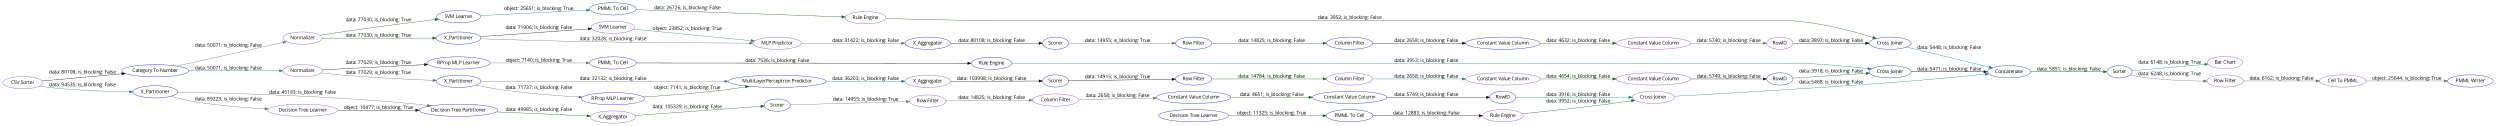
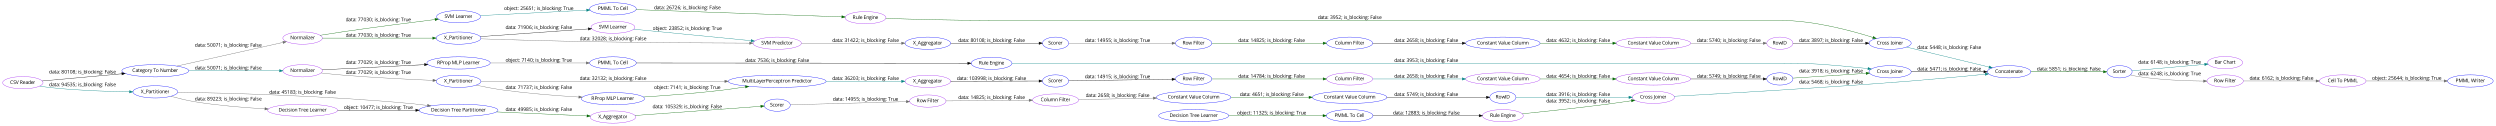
(777, 43) -> (777, 43)
(23, 83) -> (23, 83)
